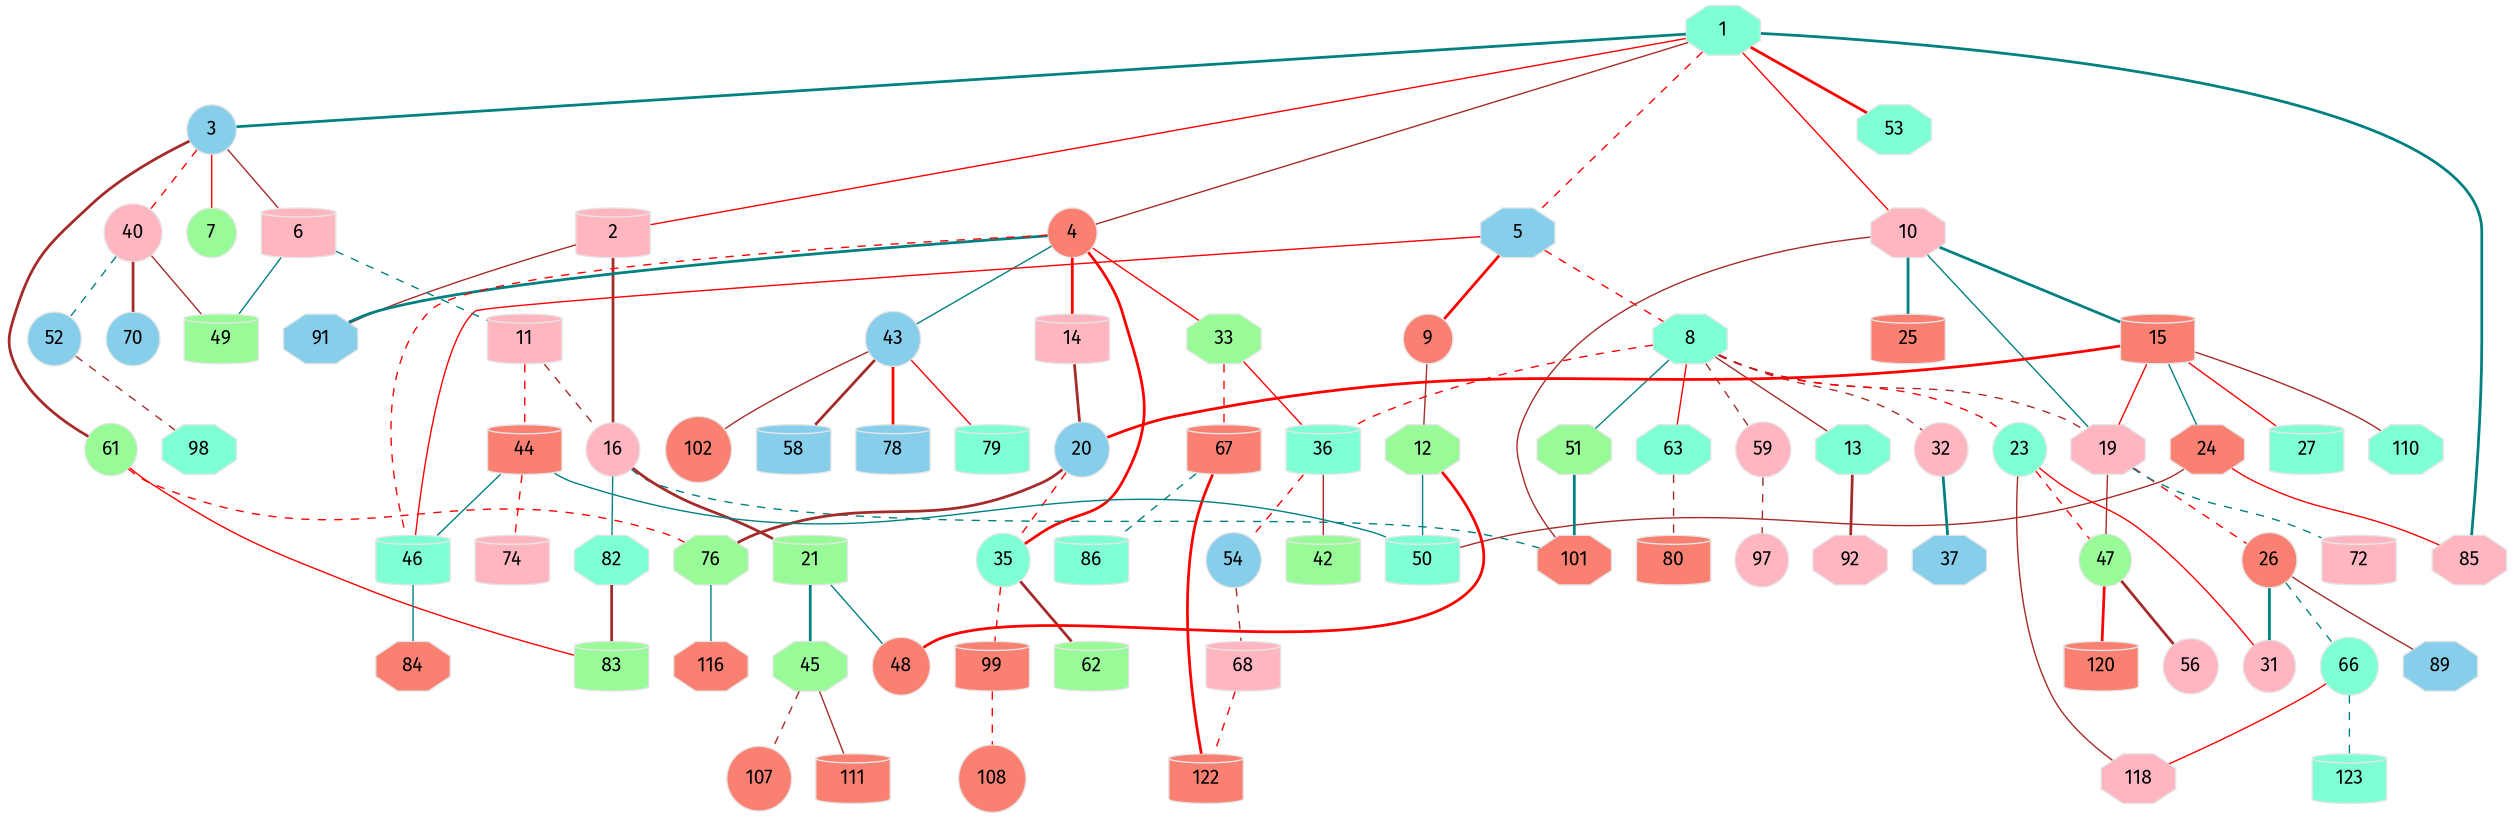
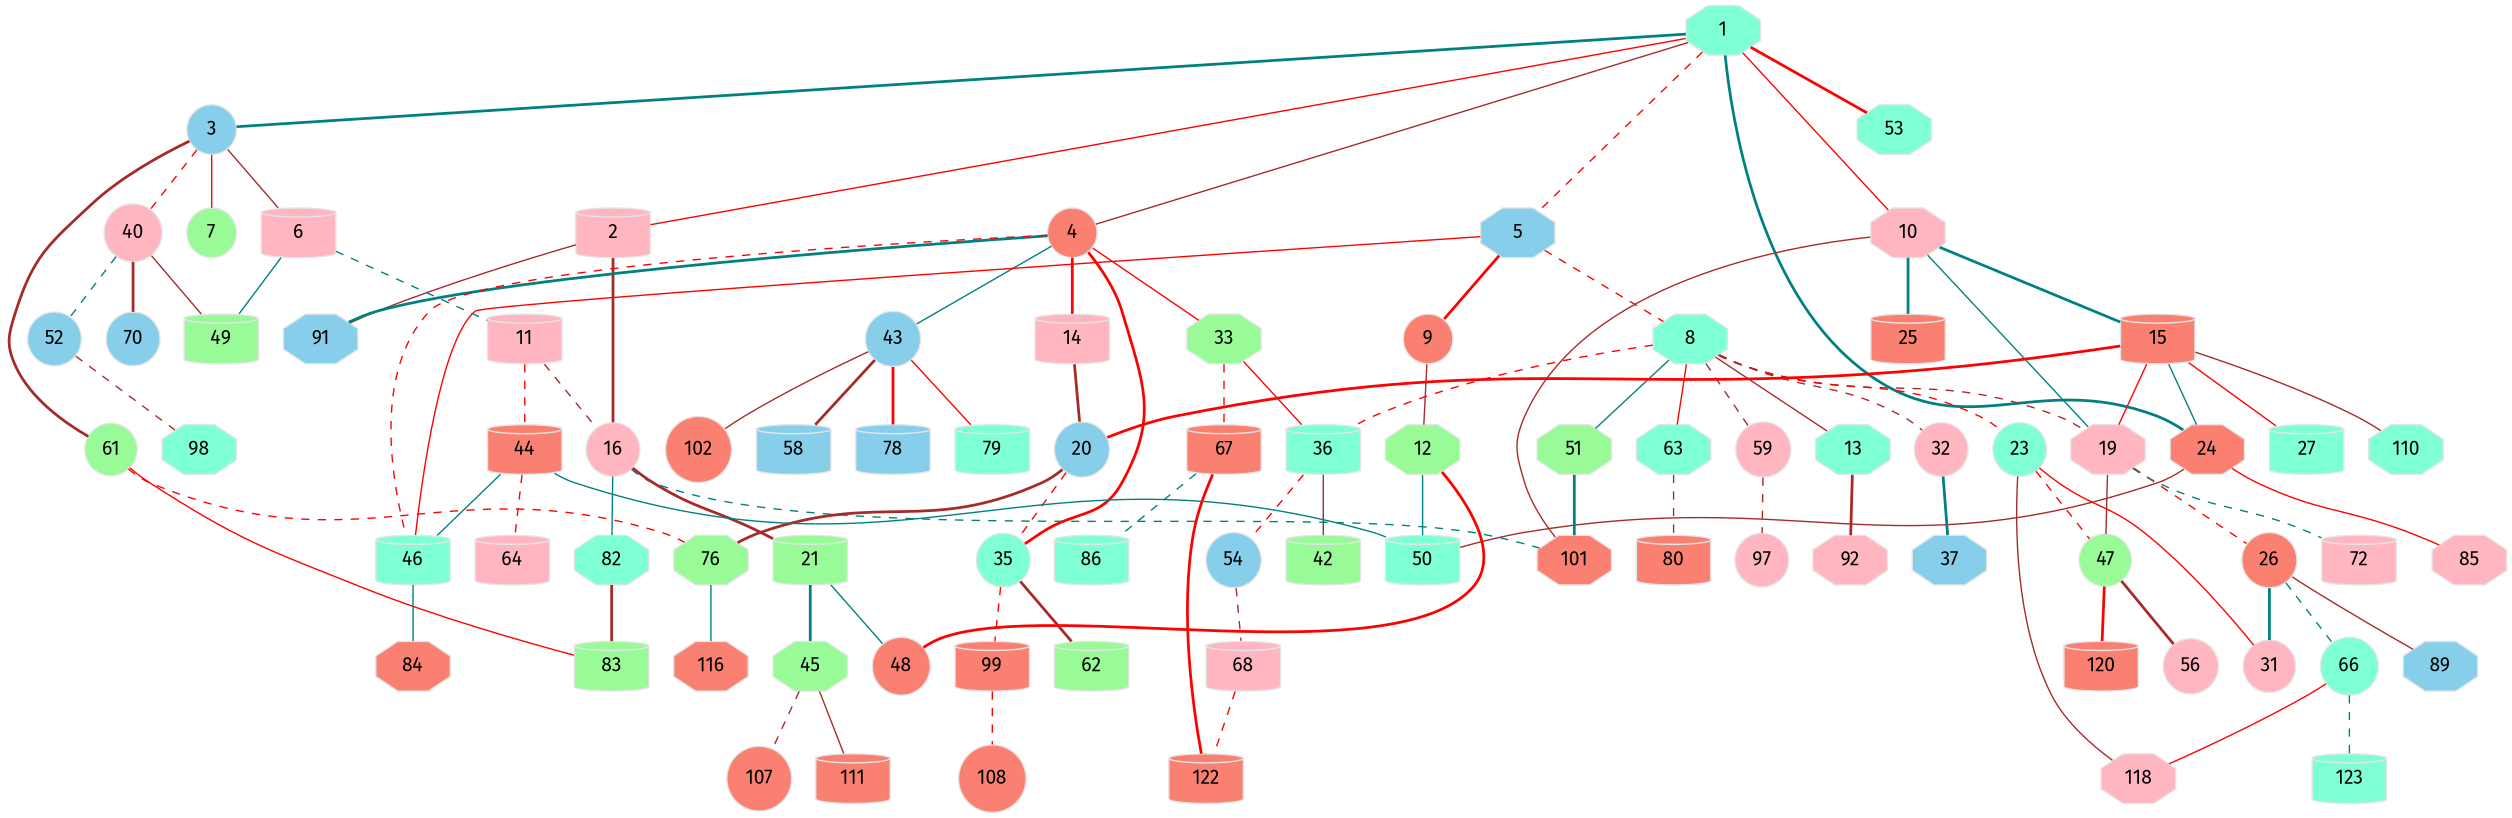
(2296, 105) -> (1856, 364)
(512, 560) -> (512, 560)
